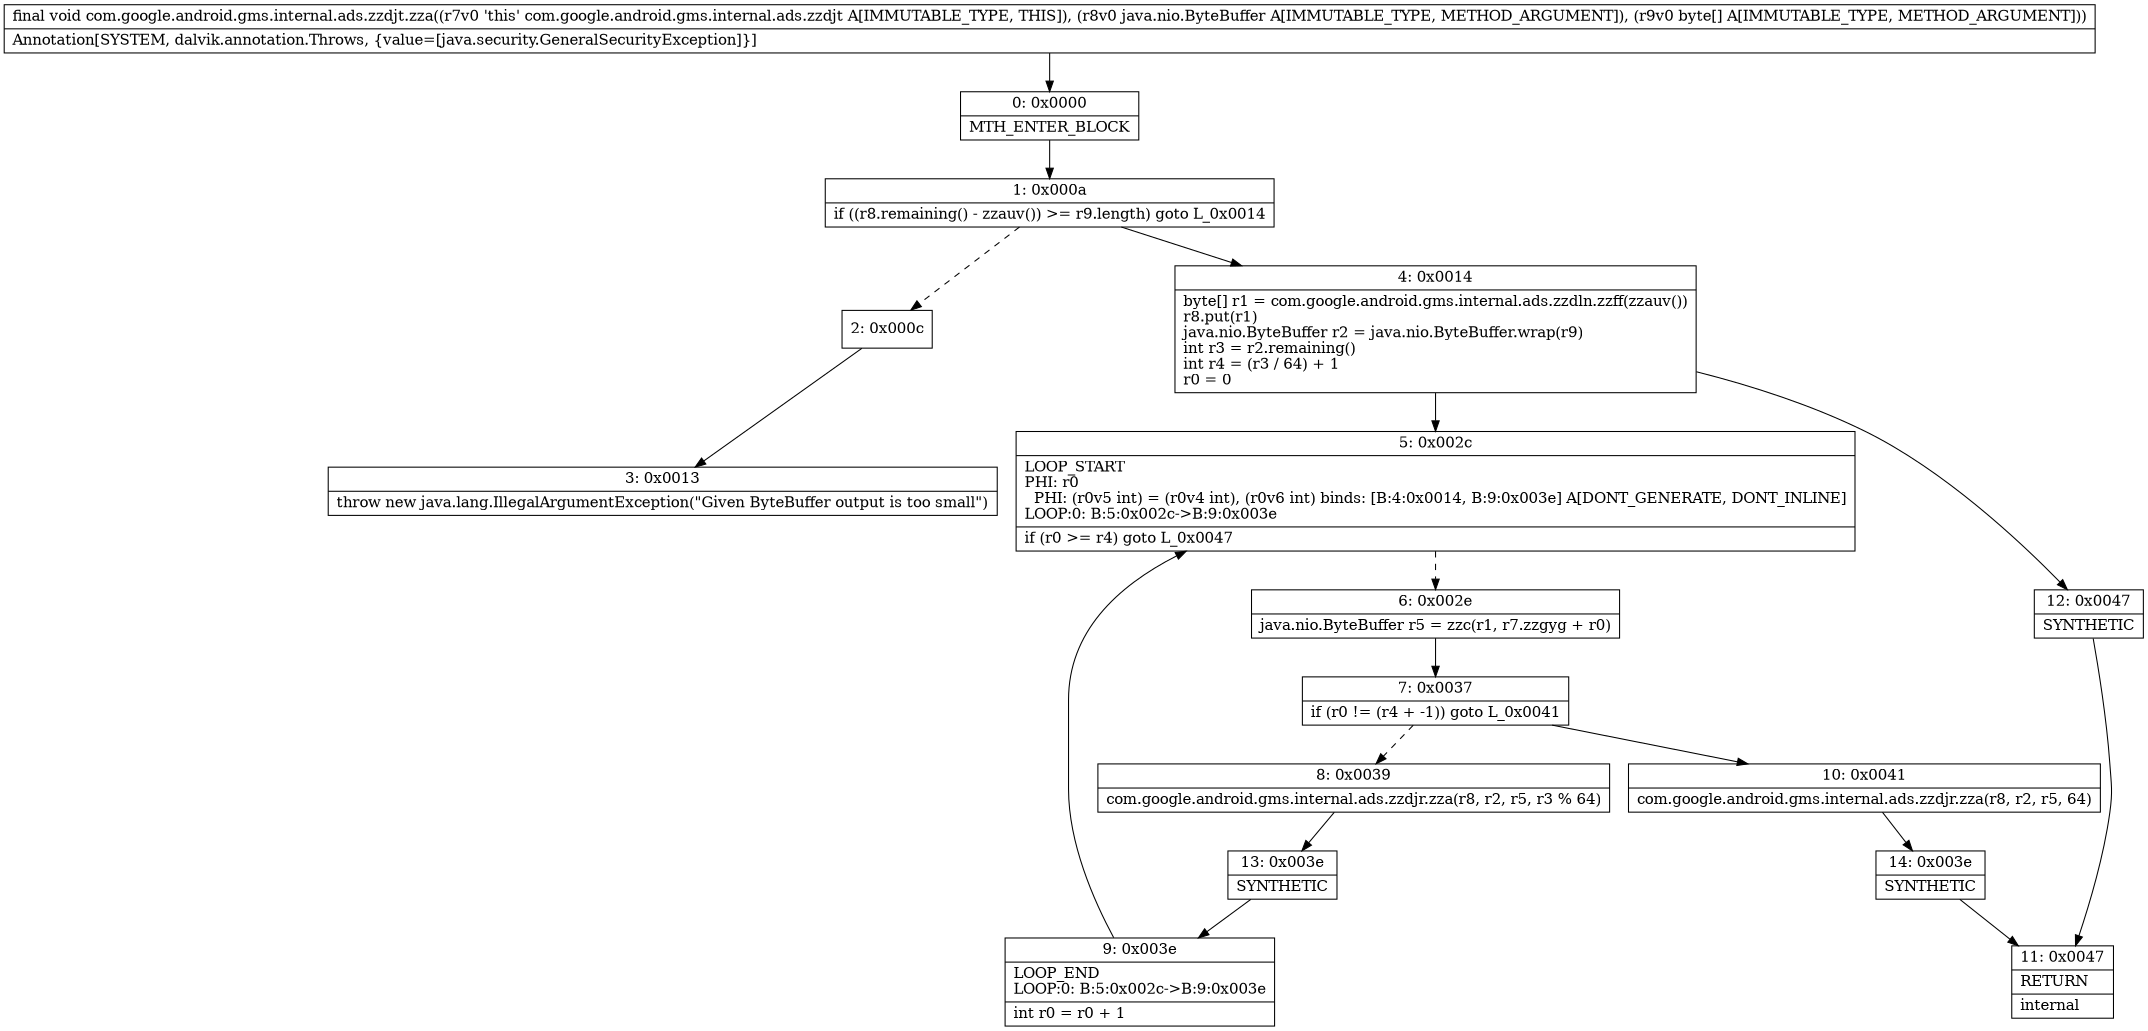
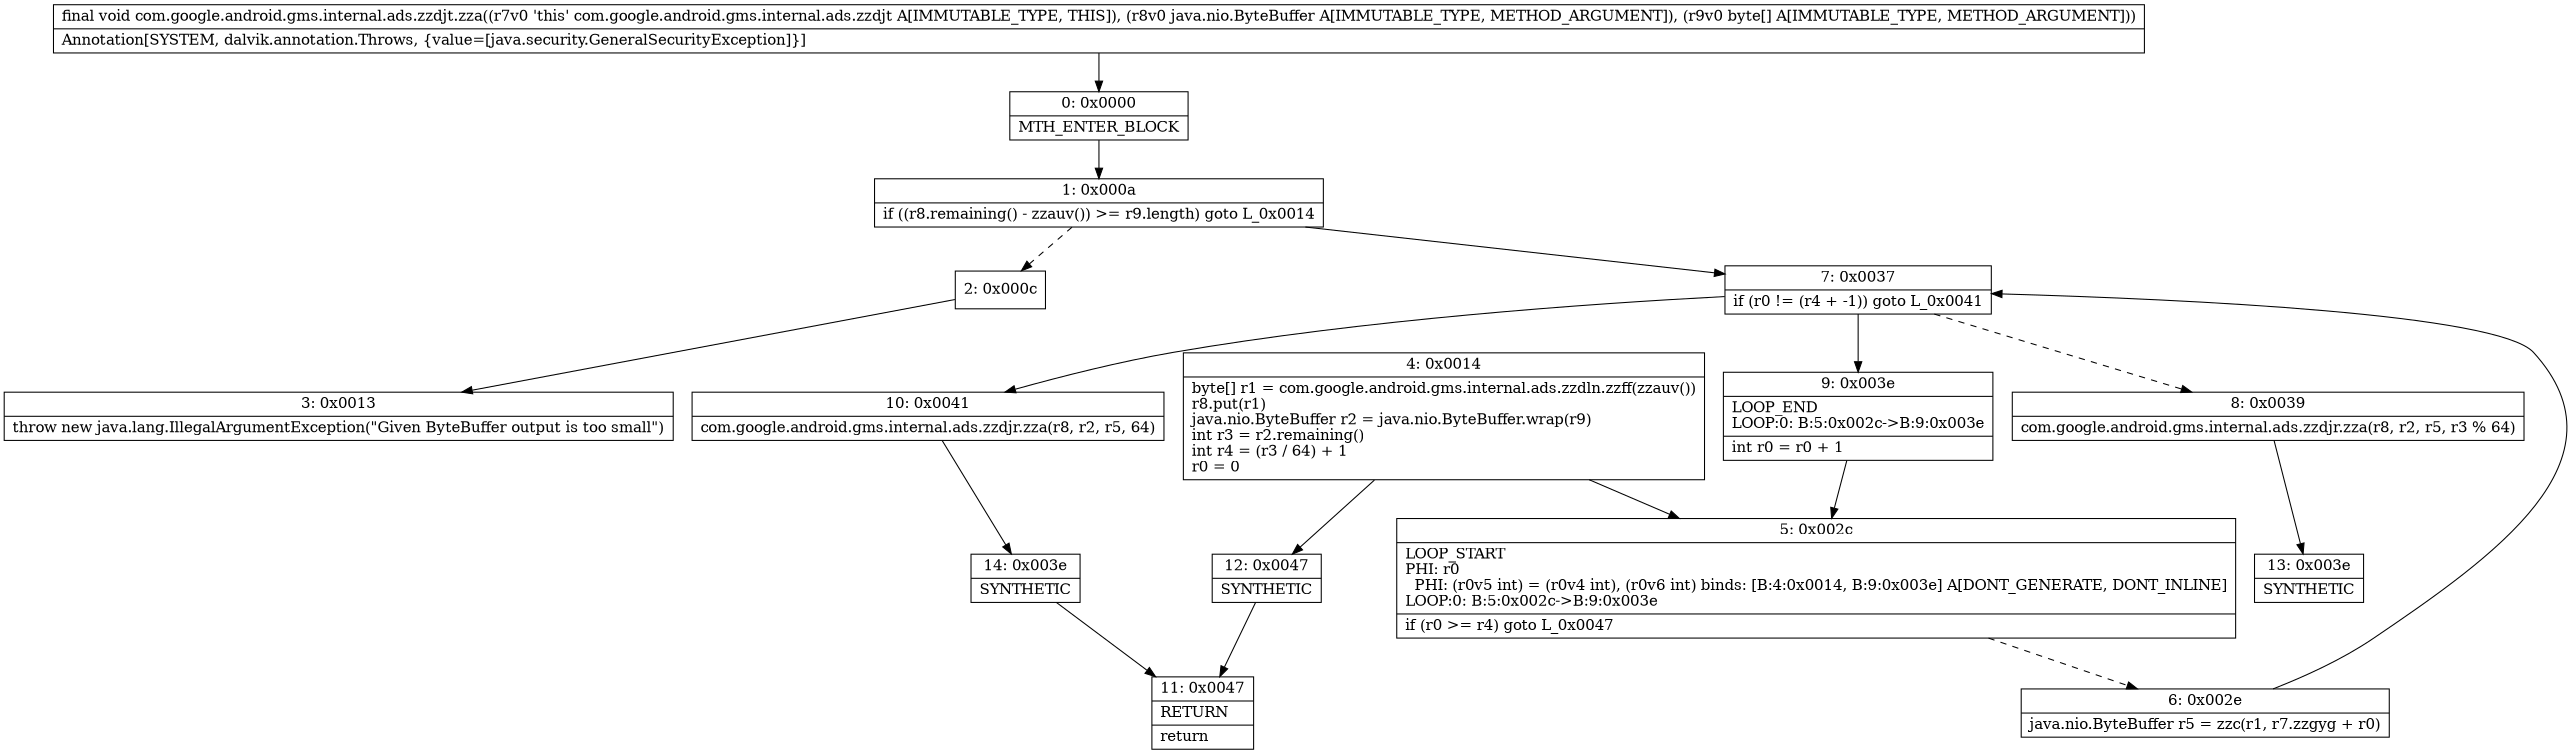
(1176, 245) -> (1510, 250)
(1229, 916) -> (1858, 338)
(2050, 1006) -> (1184, 737)
